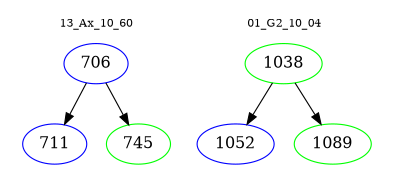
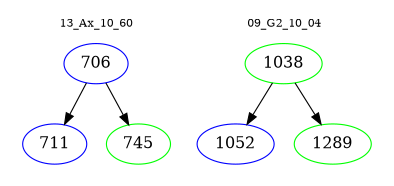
(285, 24) -> (285, 24)
(333, 144) -> (333, 144)
